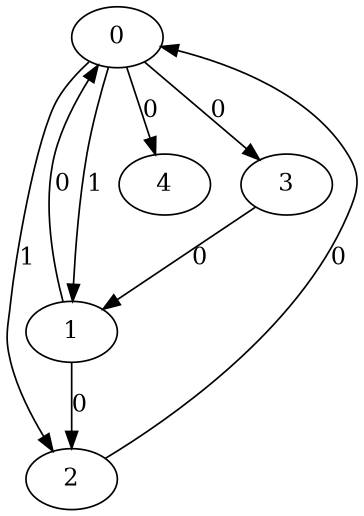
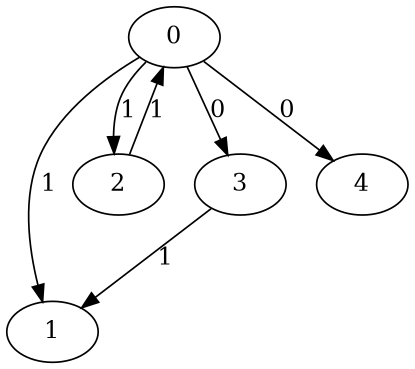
(50, 187) -> none
(200, 258) -> (166, 258)
(339, 258) -> (157, 111)
(72, 397) -> none
